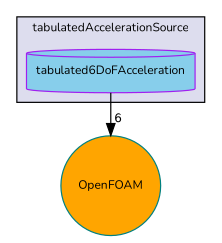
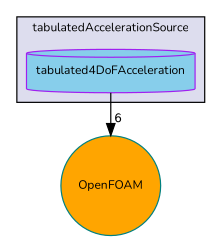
(111, 71) -> (111, 71)
